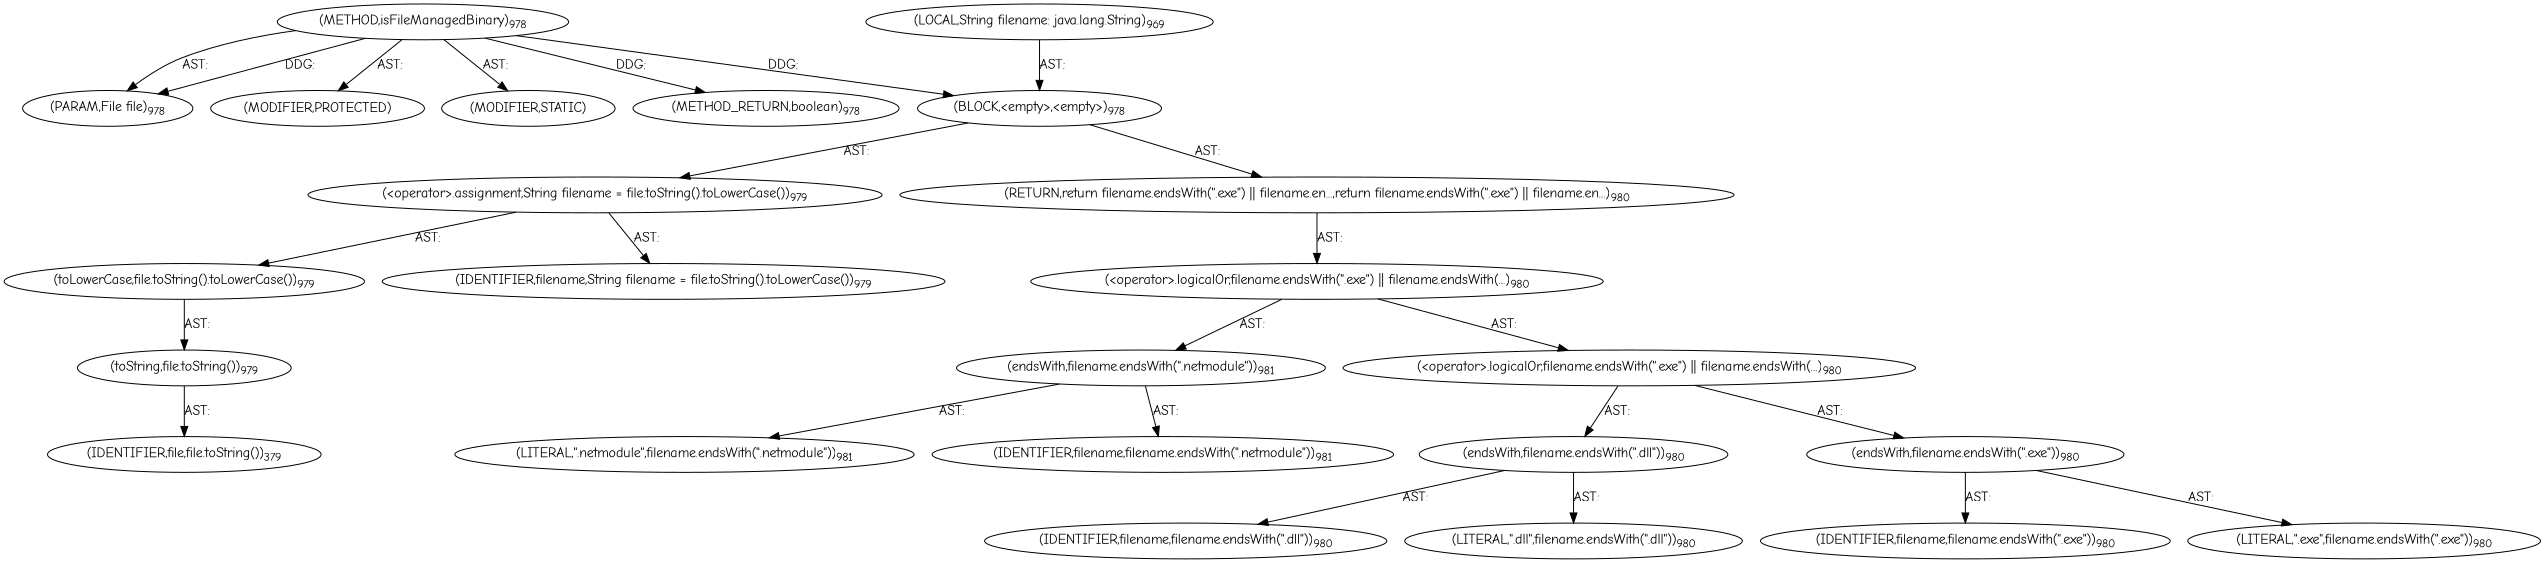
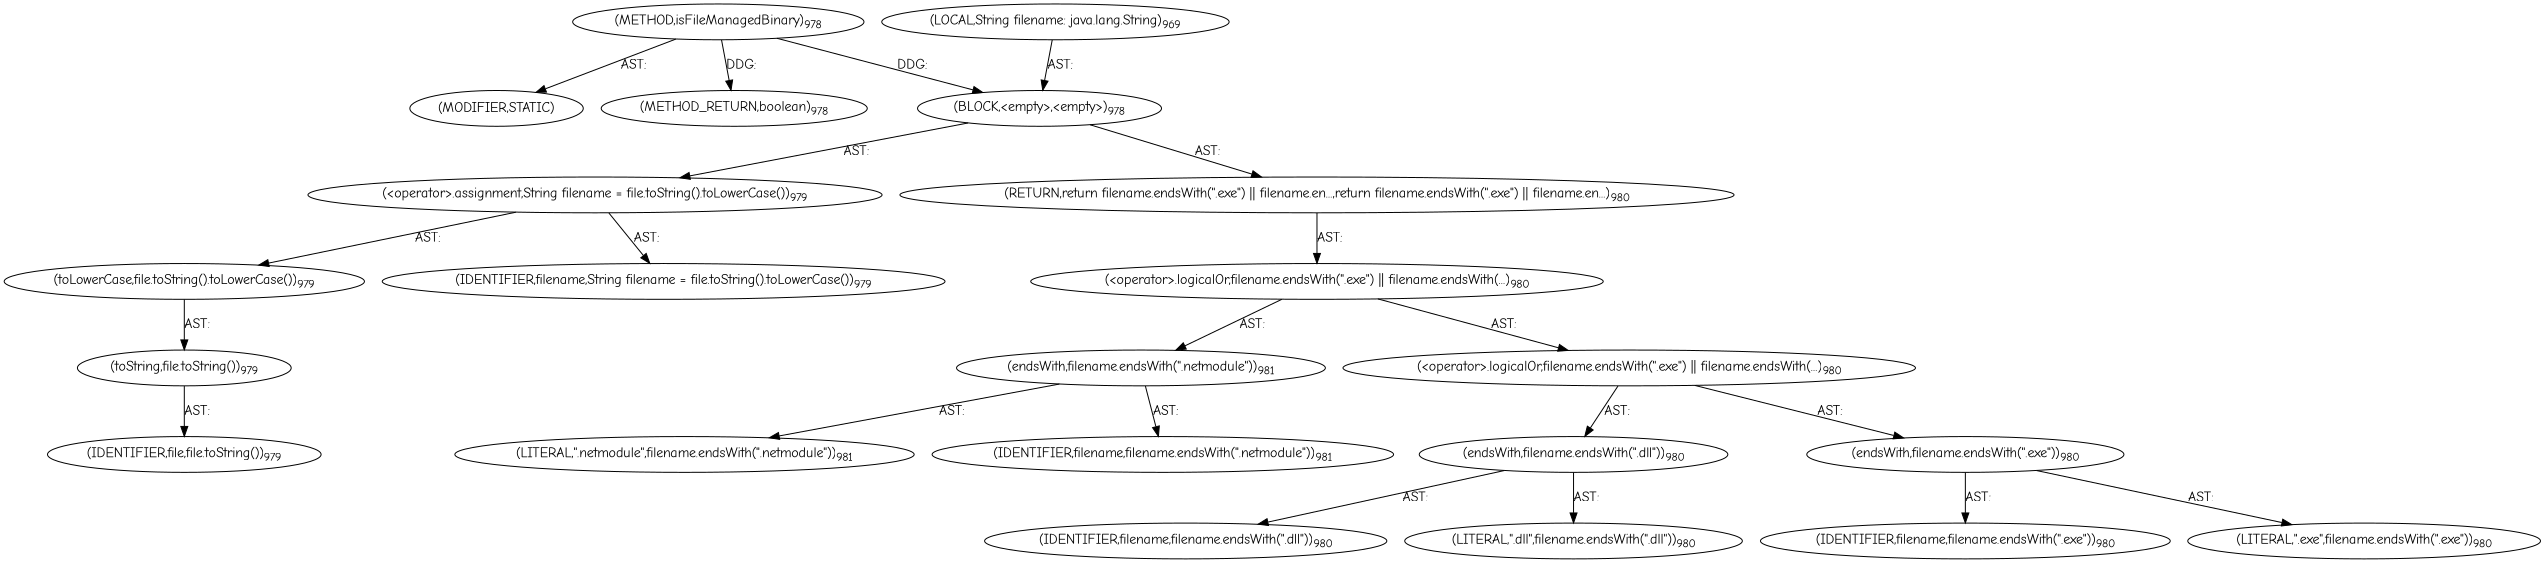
(108, 108) -> none
(318, 108) -> none
(273, 453) -> (273, 453)
